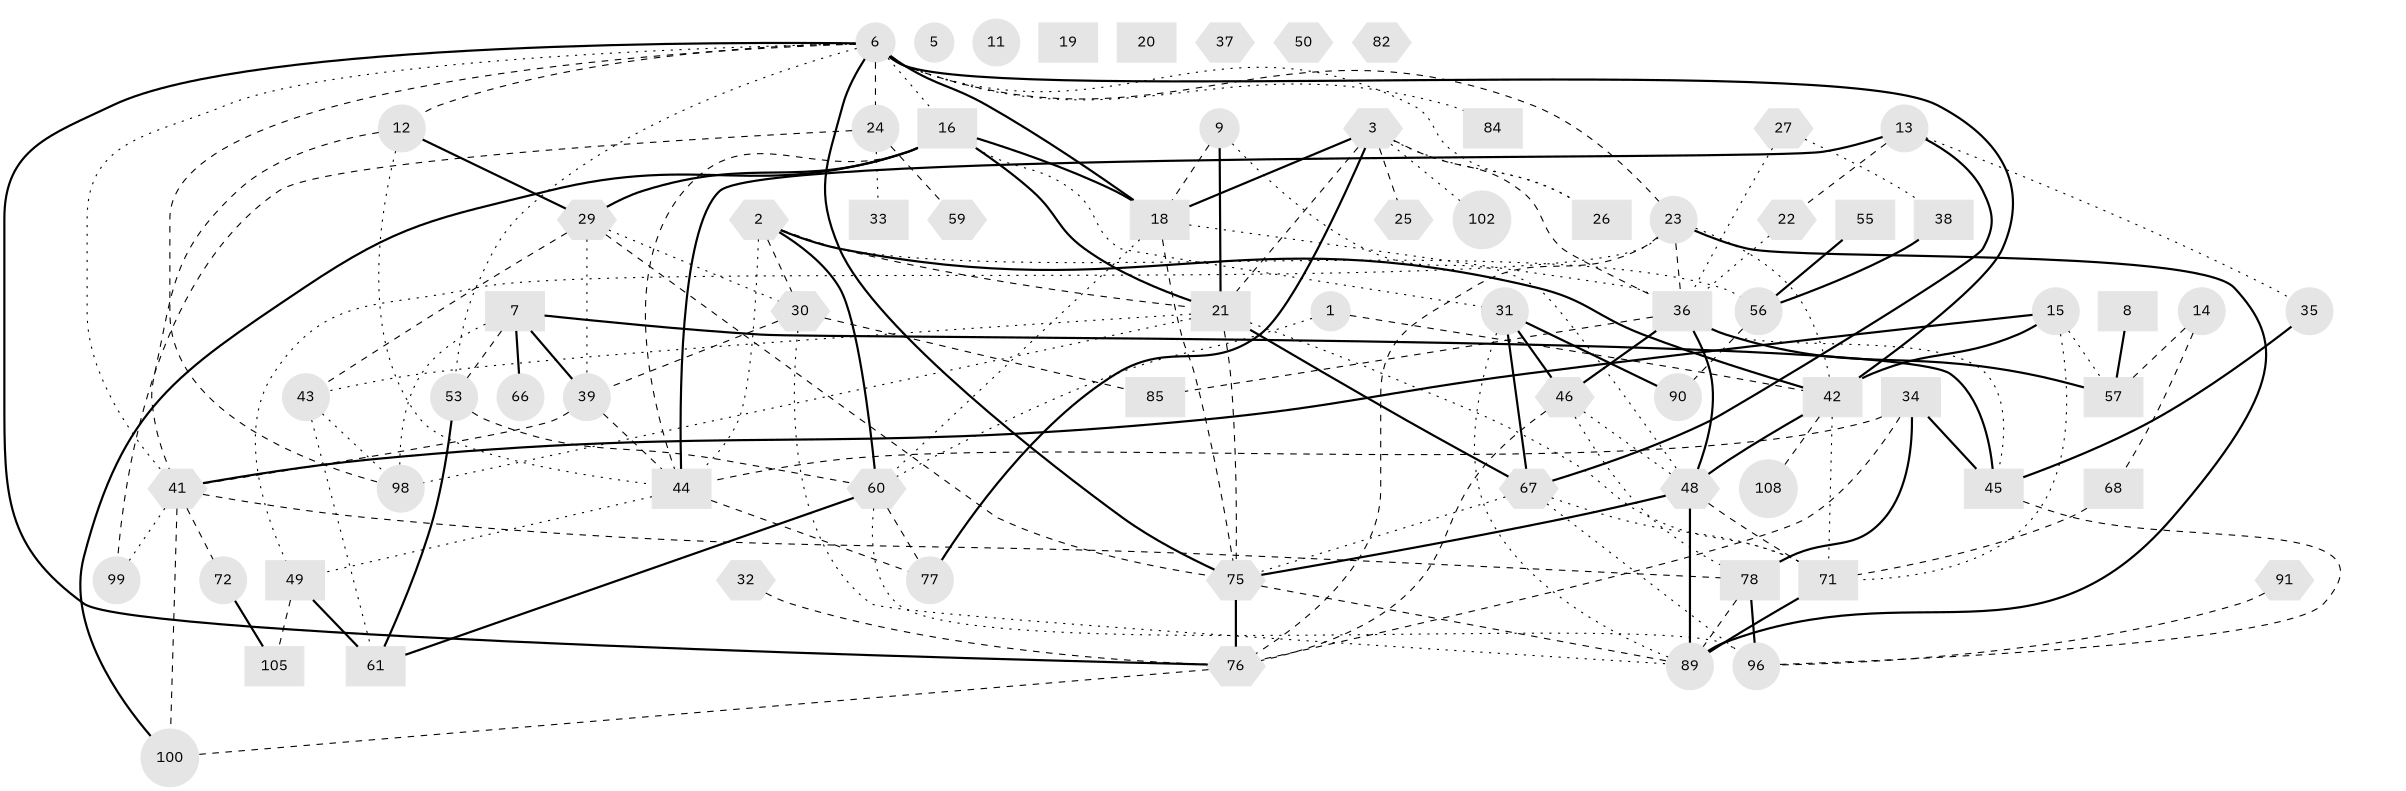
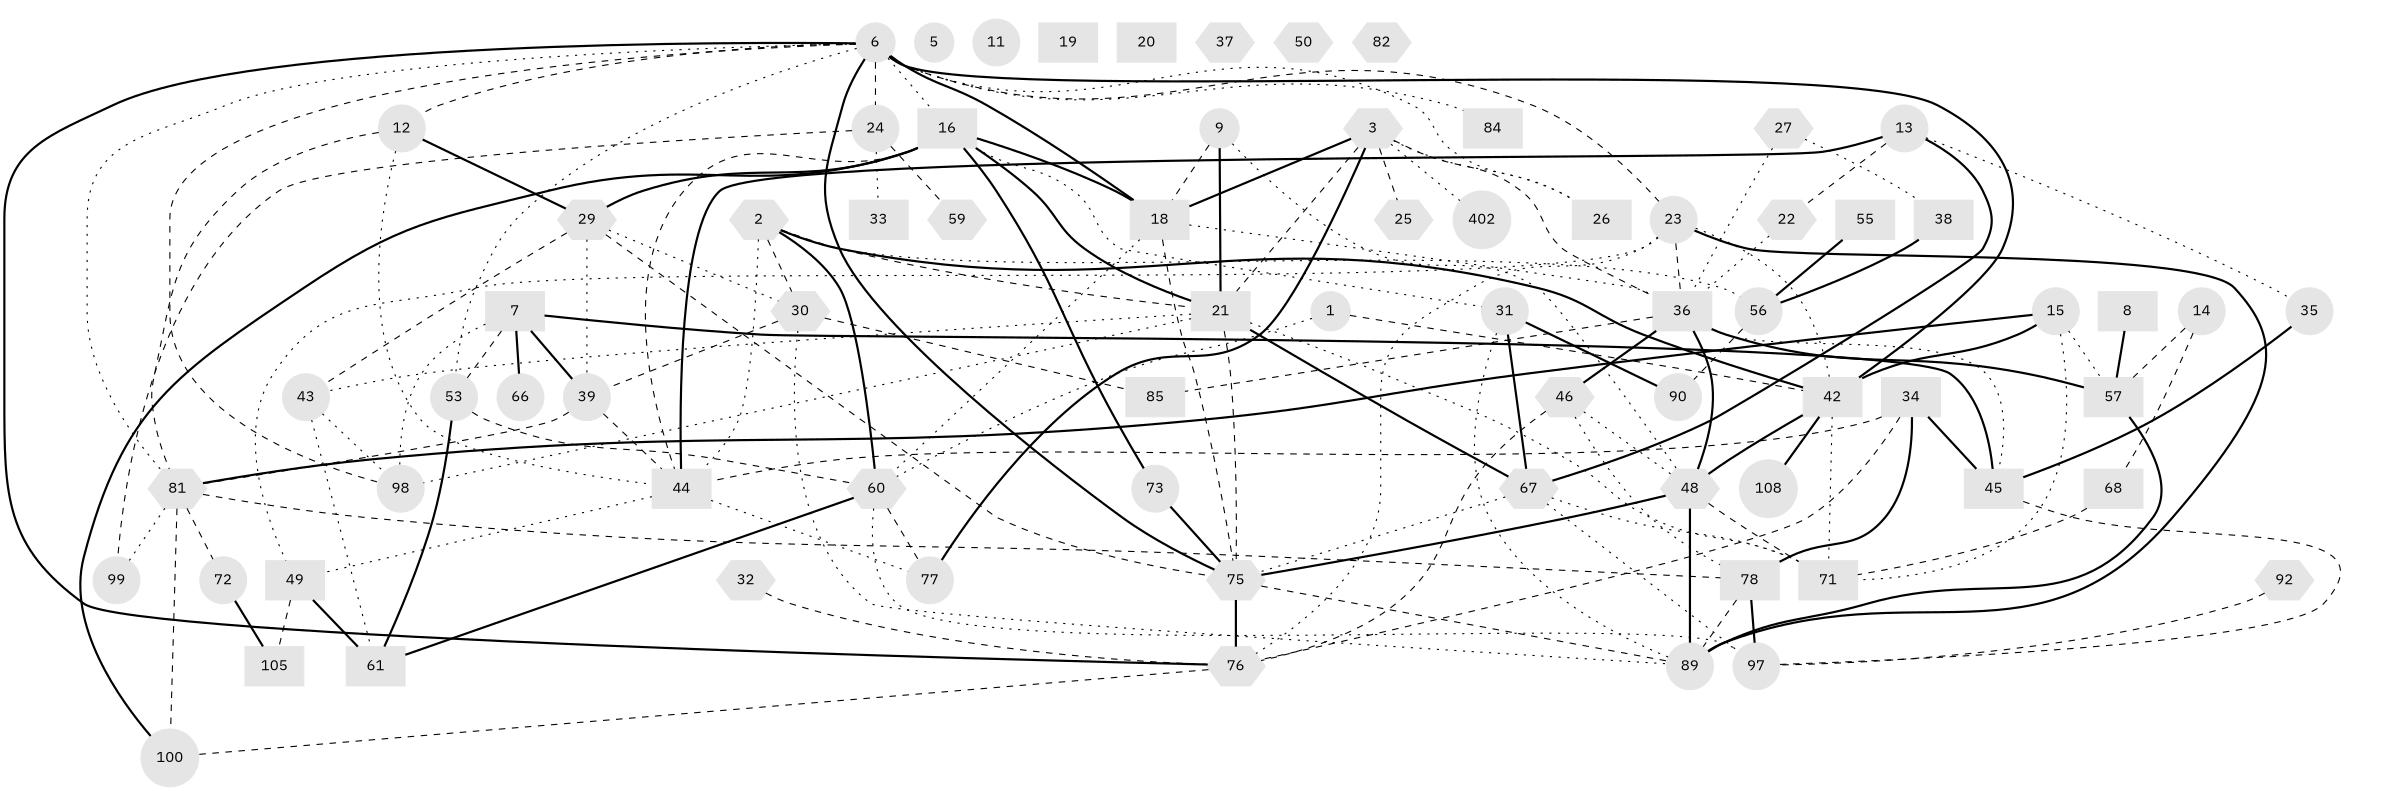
(1482, 220) -> (1482, 220)
(1404, 333) -> (1404, 333)
(1535, 354) -> none
(1802, 441) -> (1802, 441)
(177, 489) -> (177, 489)
none -> (1155, 489)
(810, 536) -> (810, 536)
(2284, 580) -> (2284, 580)
(1760, 621) -> (1993, 588)
(1756, 666) -> (1756, 666)
